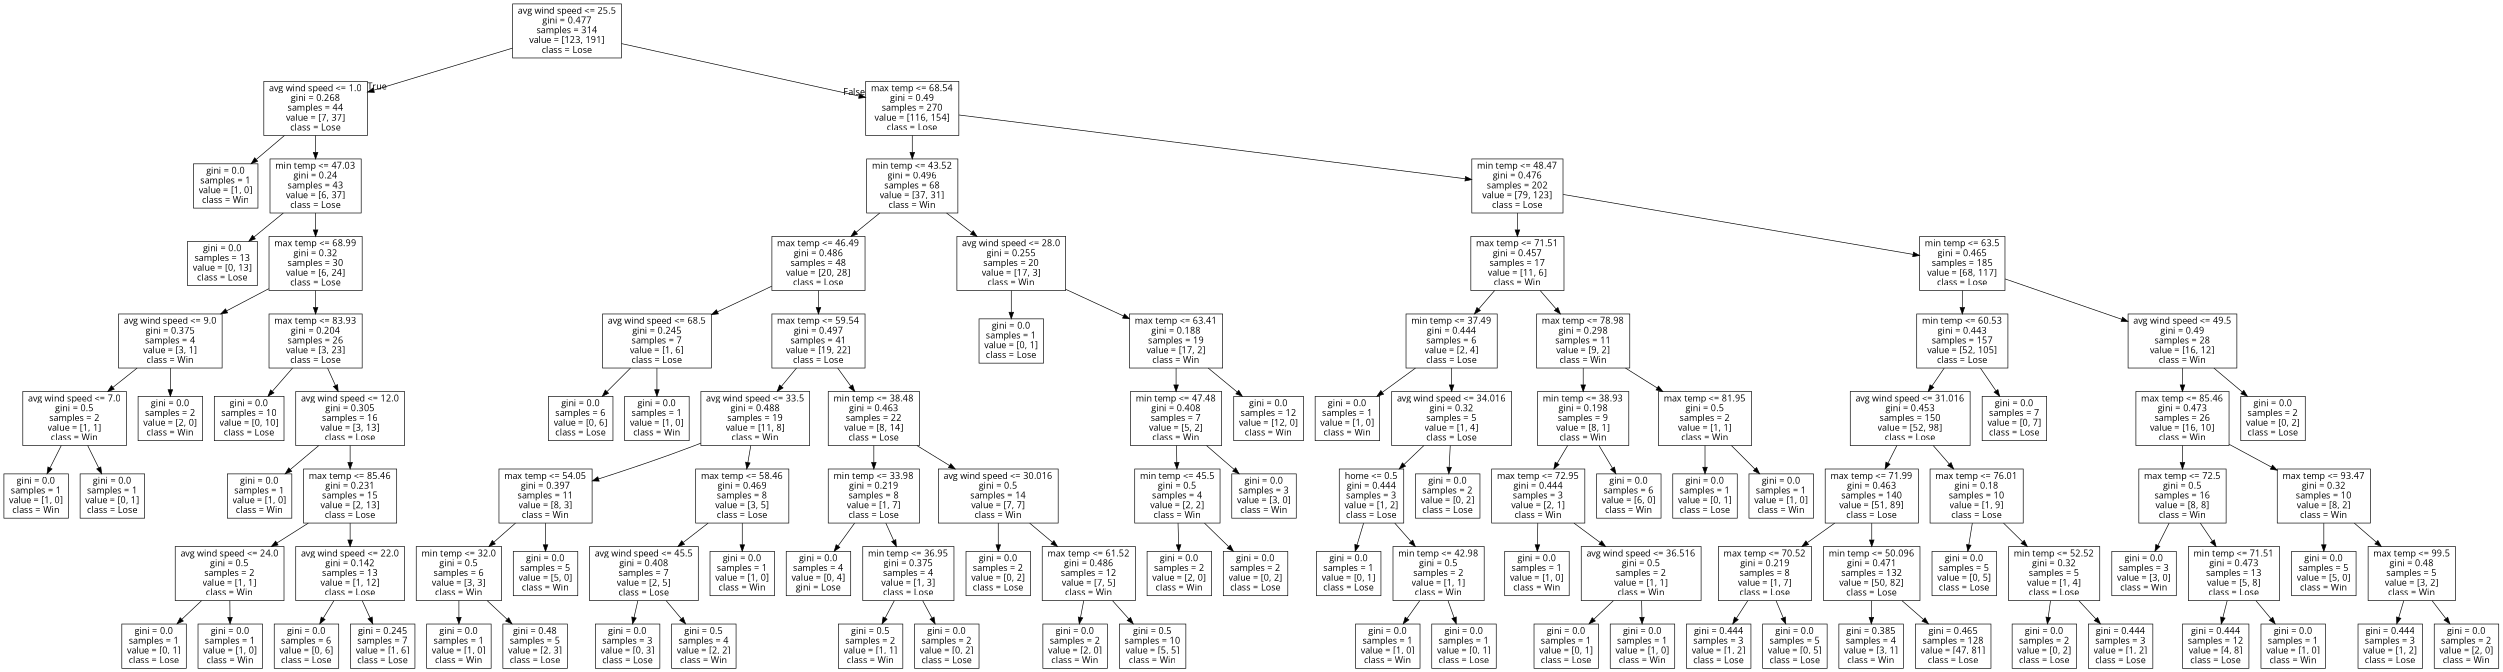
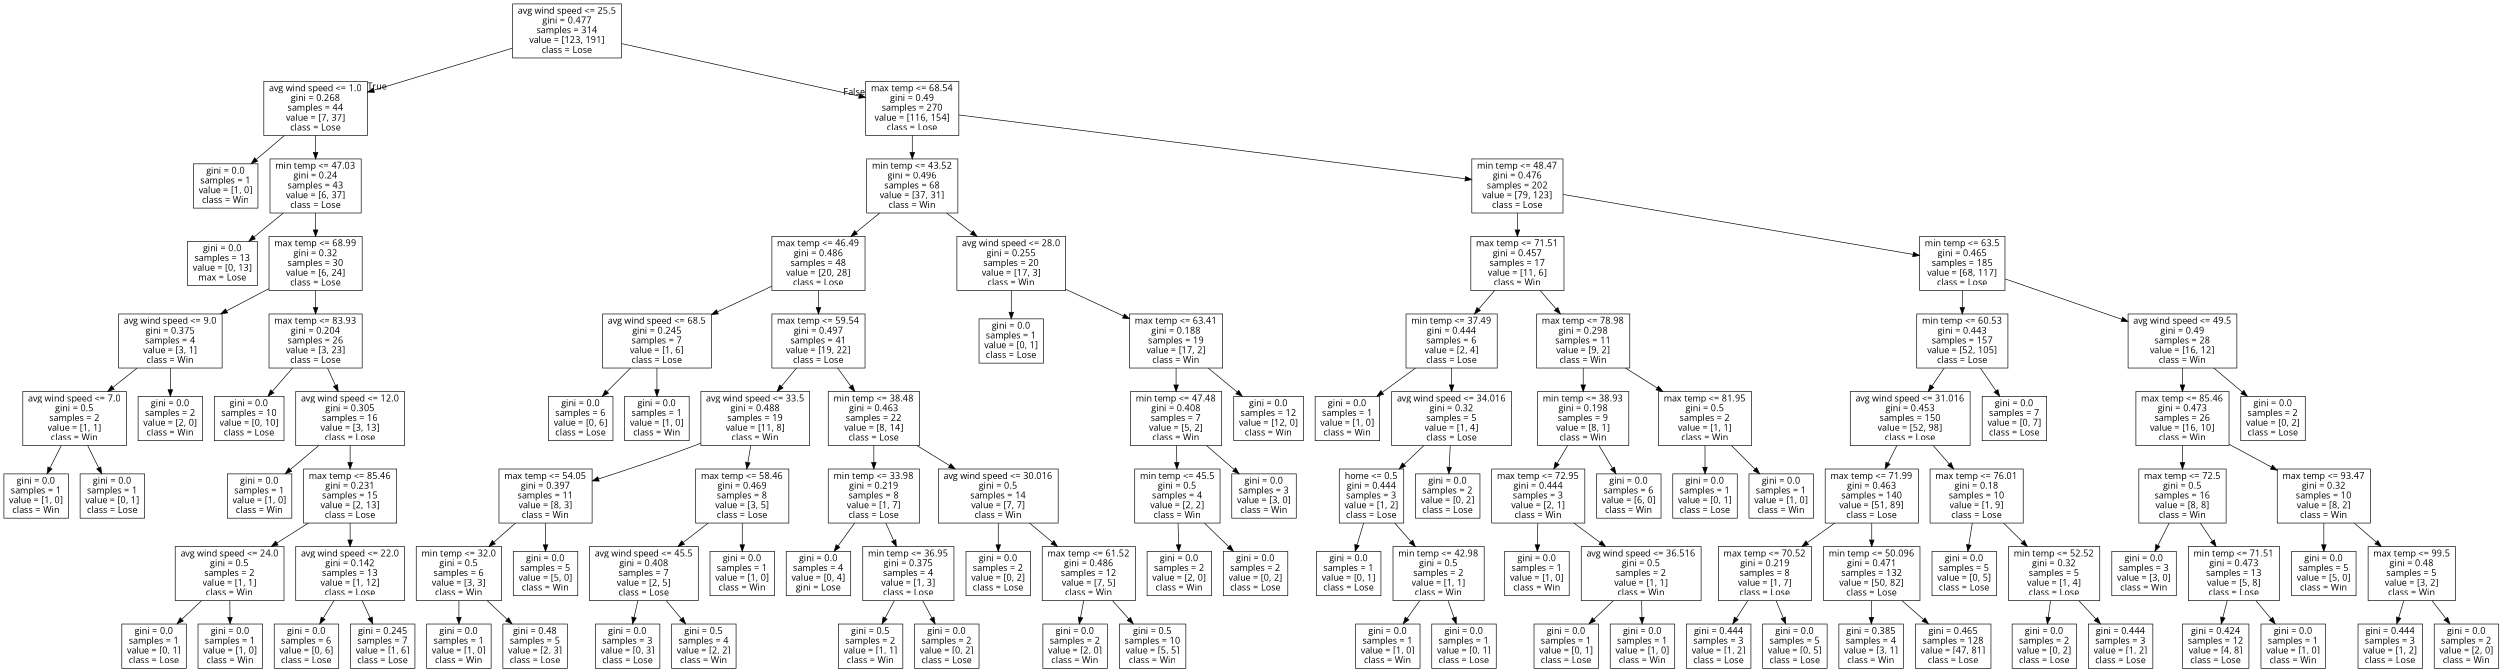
(222, 263) -> (222, 263)
(2216, 646) -> (2216, 646)
